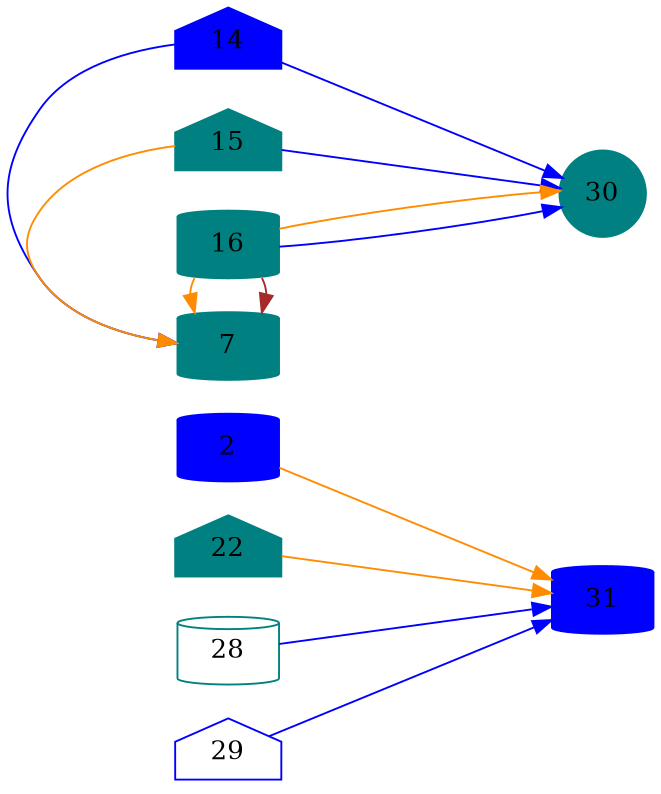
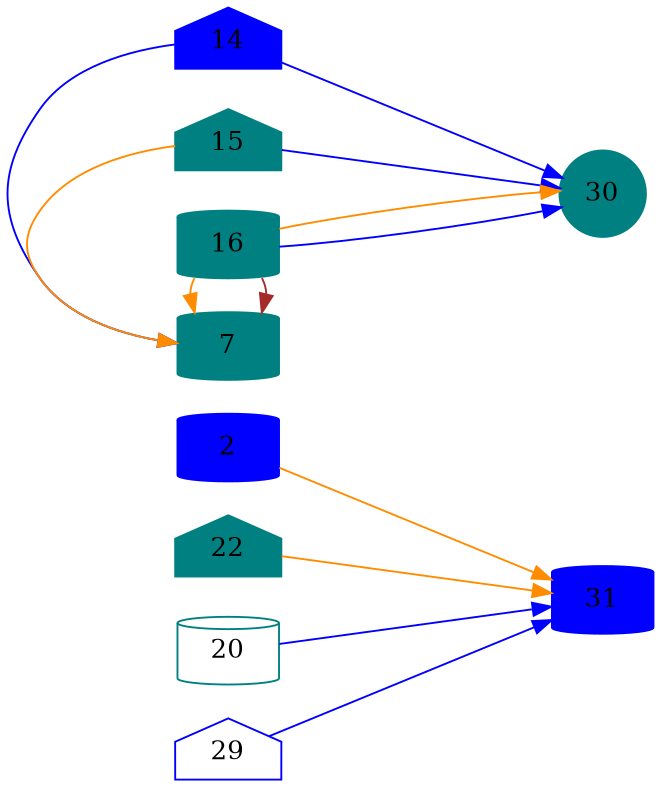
(228, 651) -> (228, 651)
